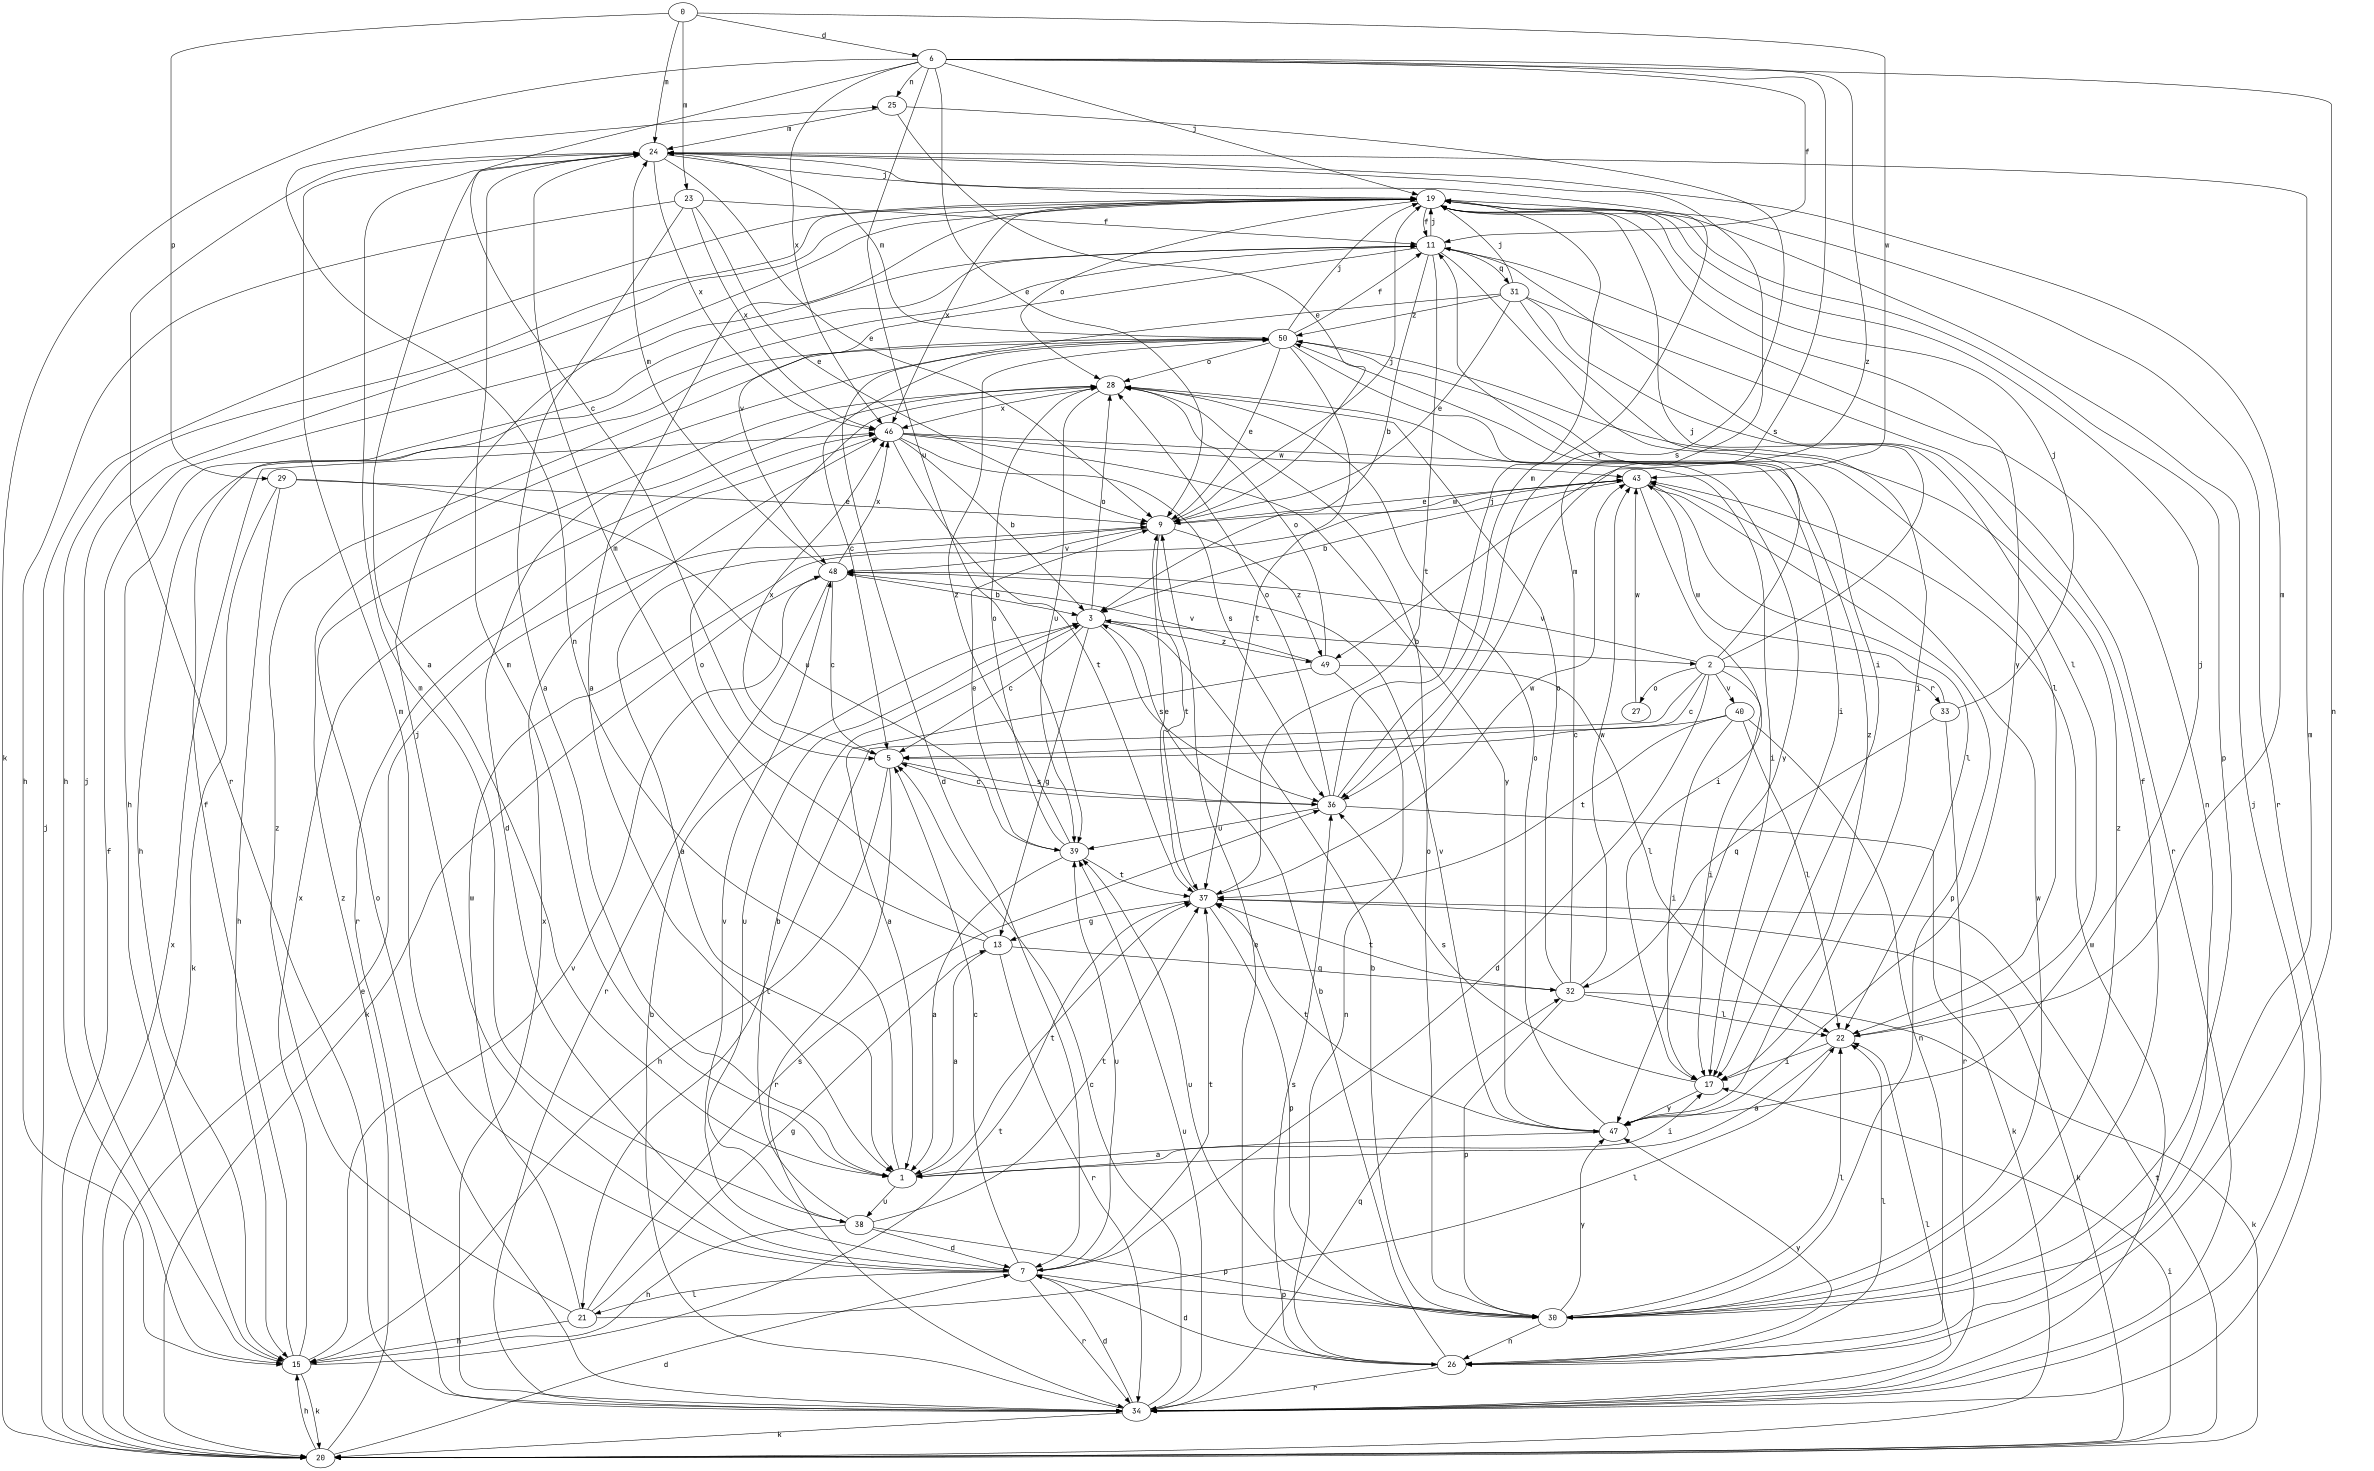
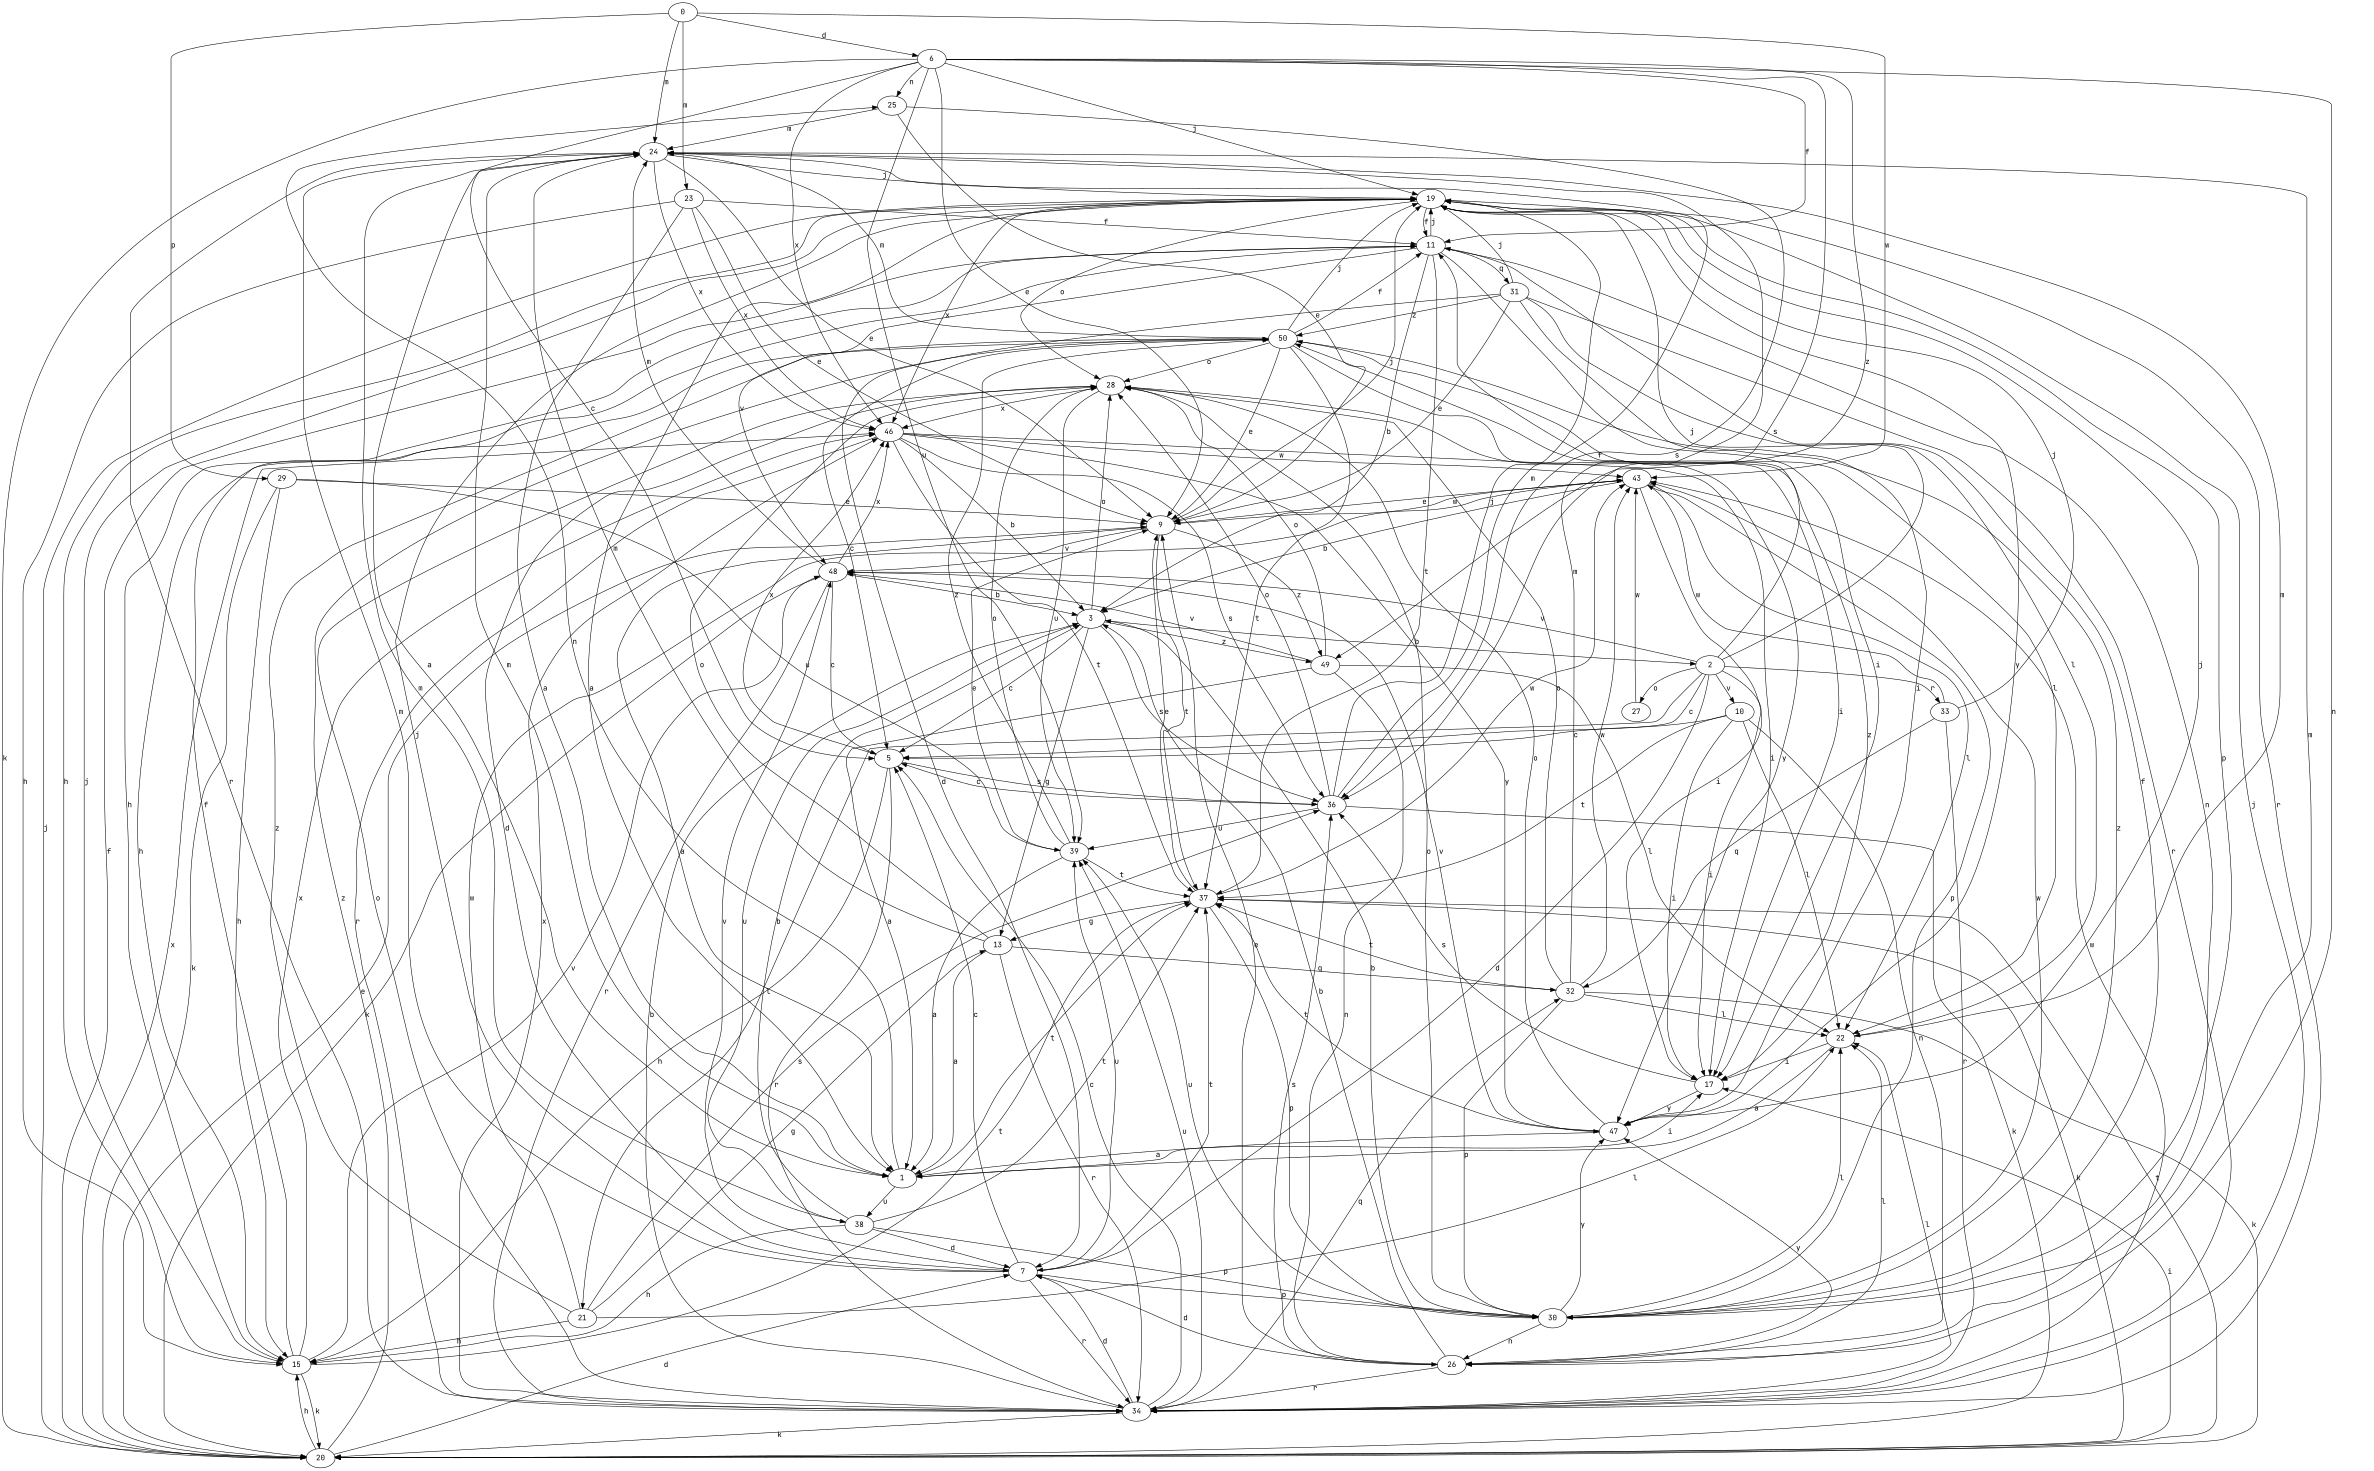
(1740, 712) -> (1740, 712)
(803, 1279) -> none
